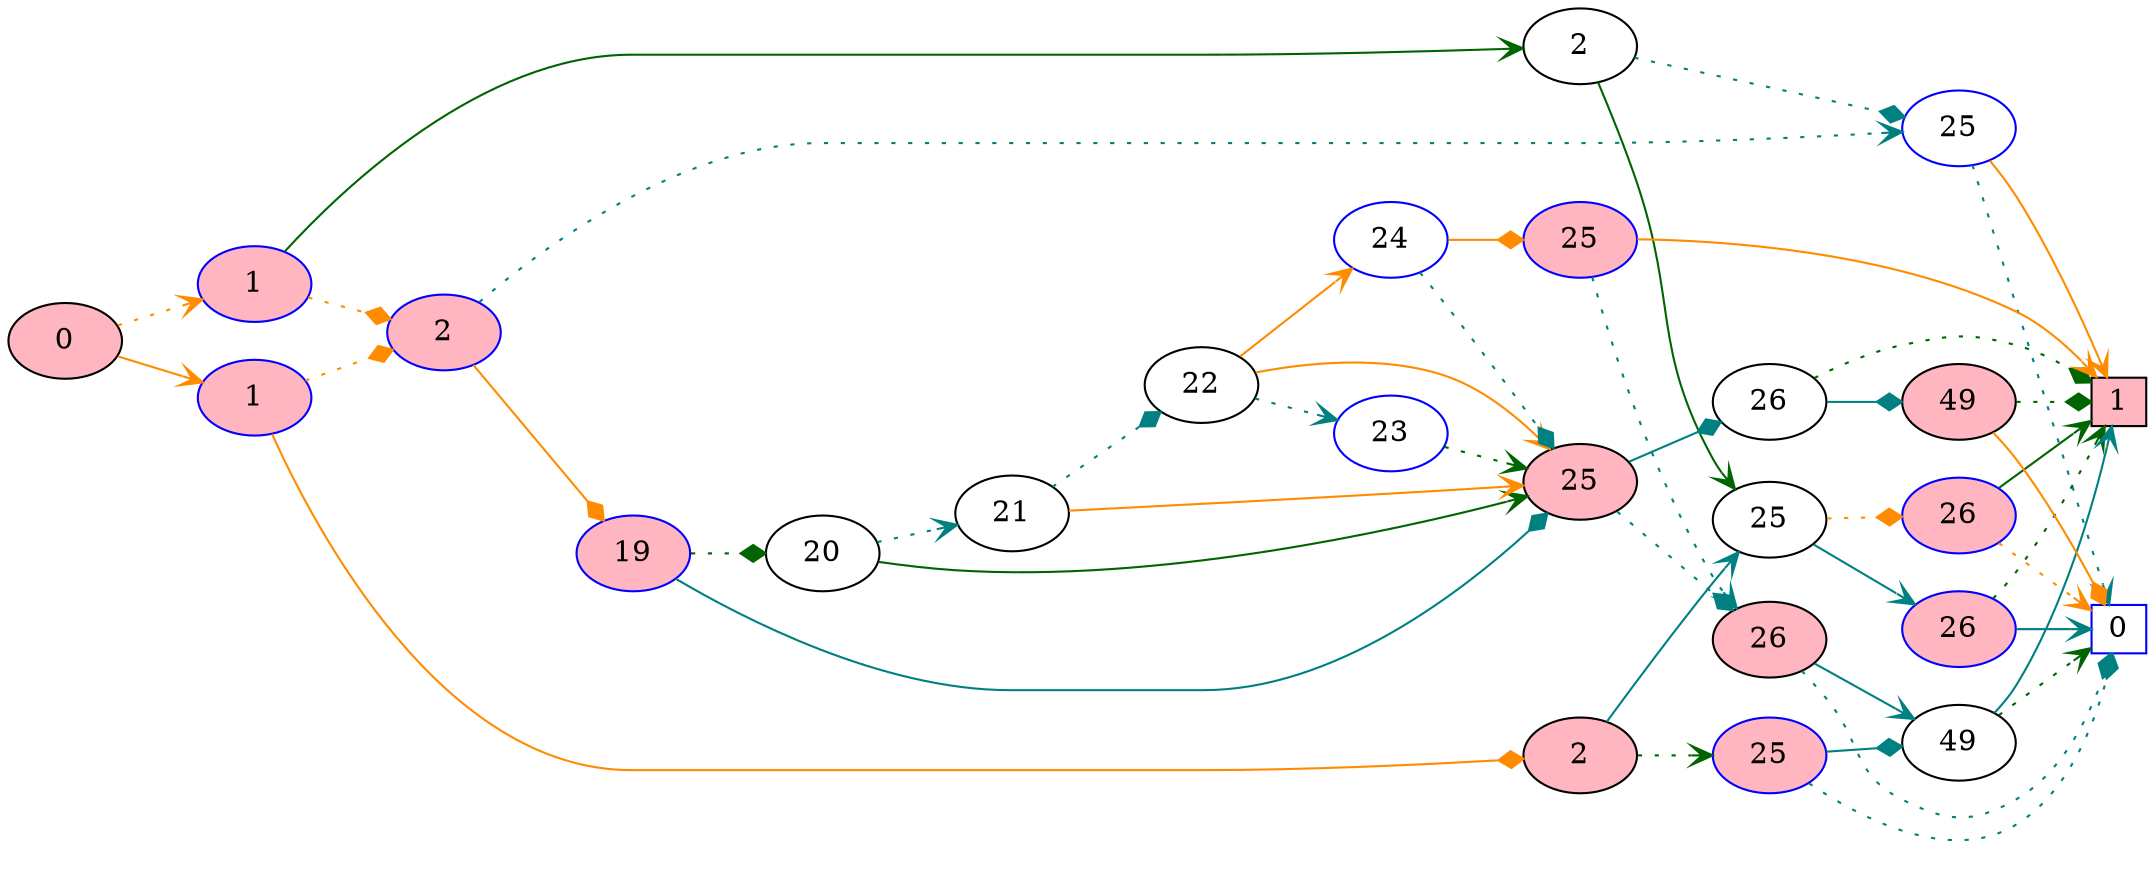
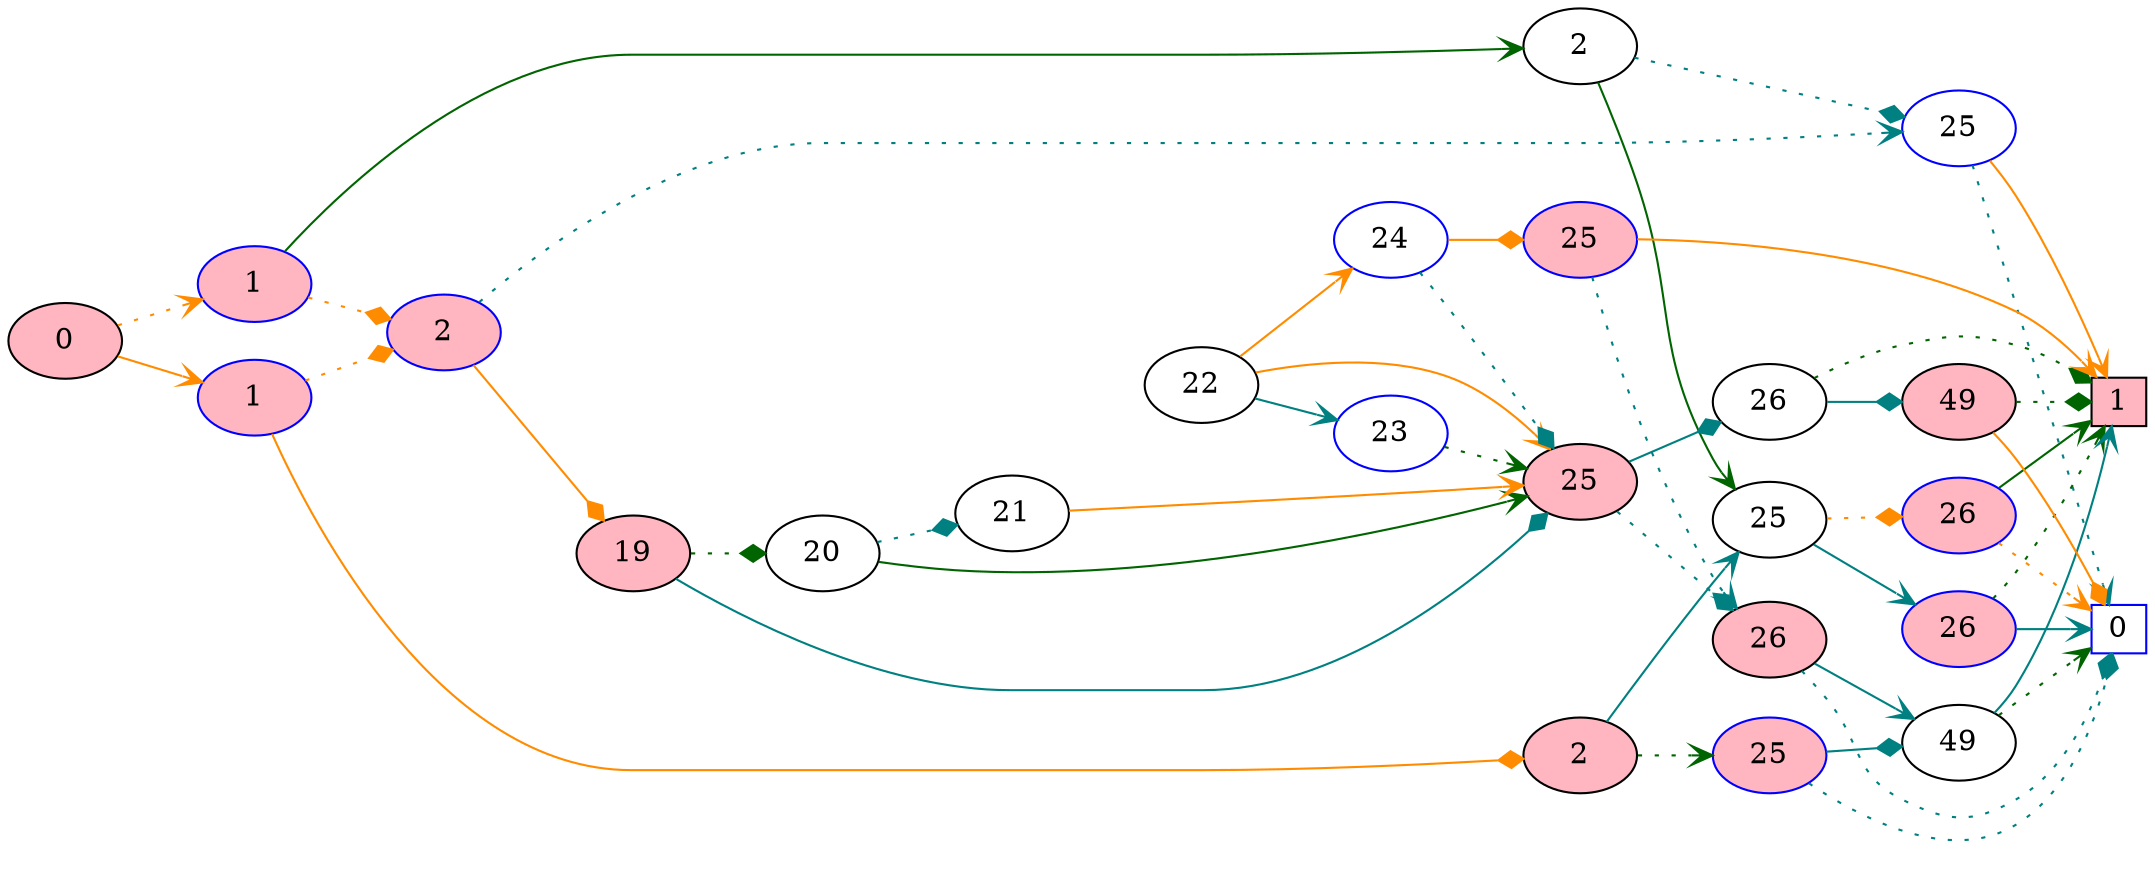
(1286, 407) -> (1286, 407)
(1096, 457) -> none
(907, 536) -> (907, 536)
(633, 553) -> (633, 553)
